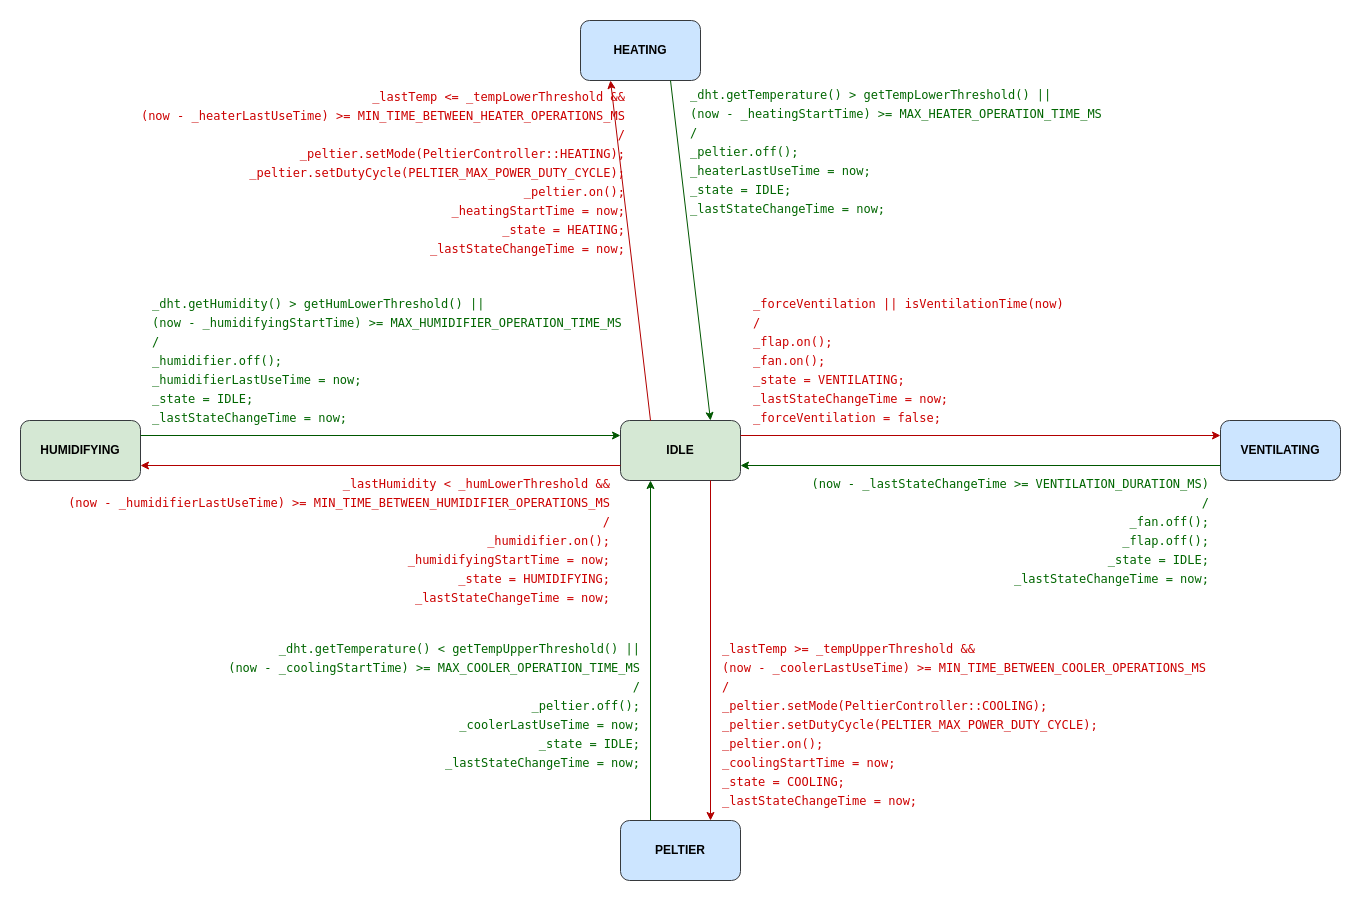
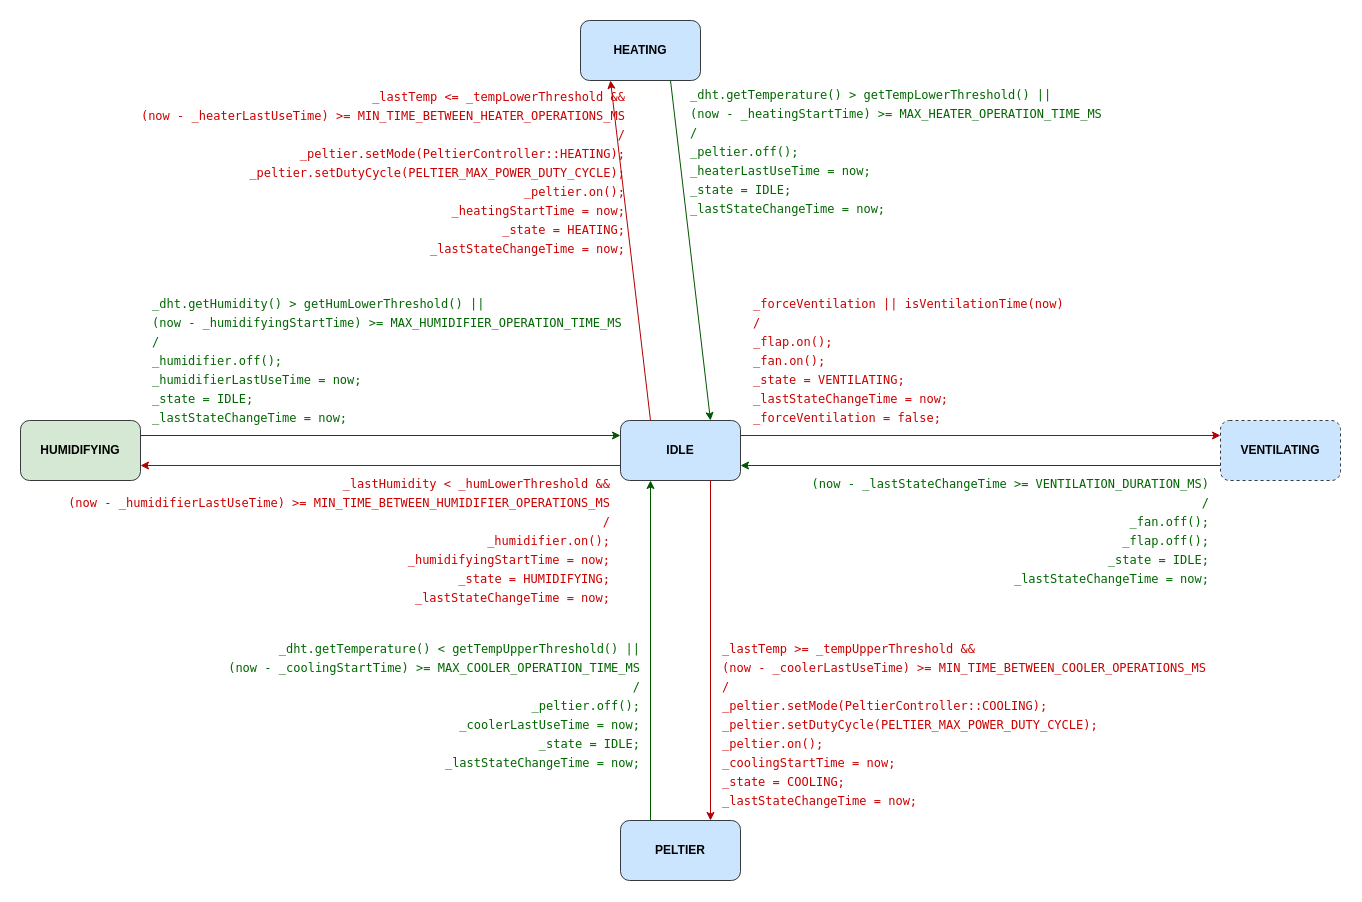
(681, 451) -> (681, 451)
(1281, 451) -> (1281, 451)
